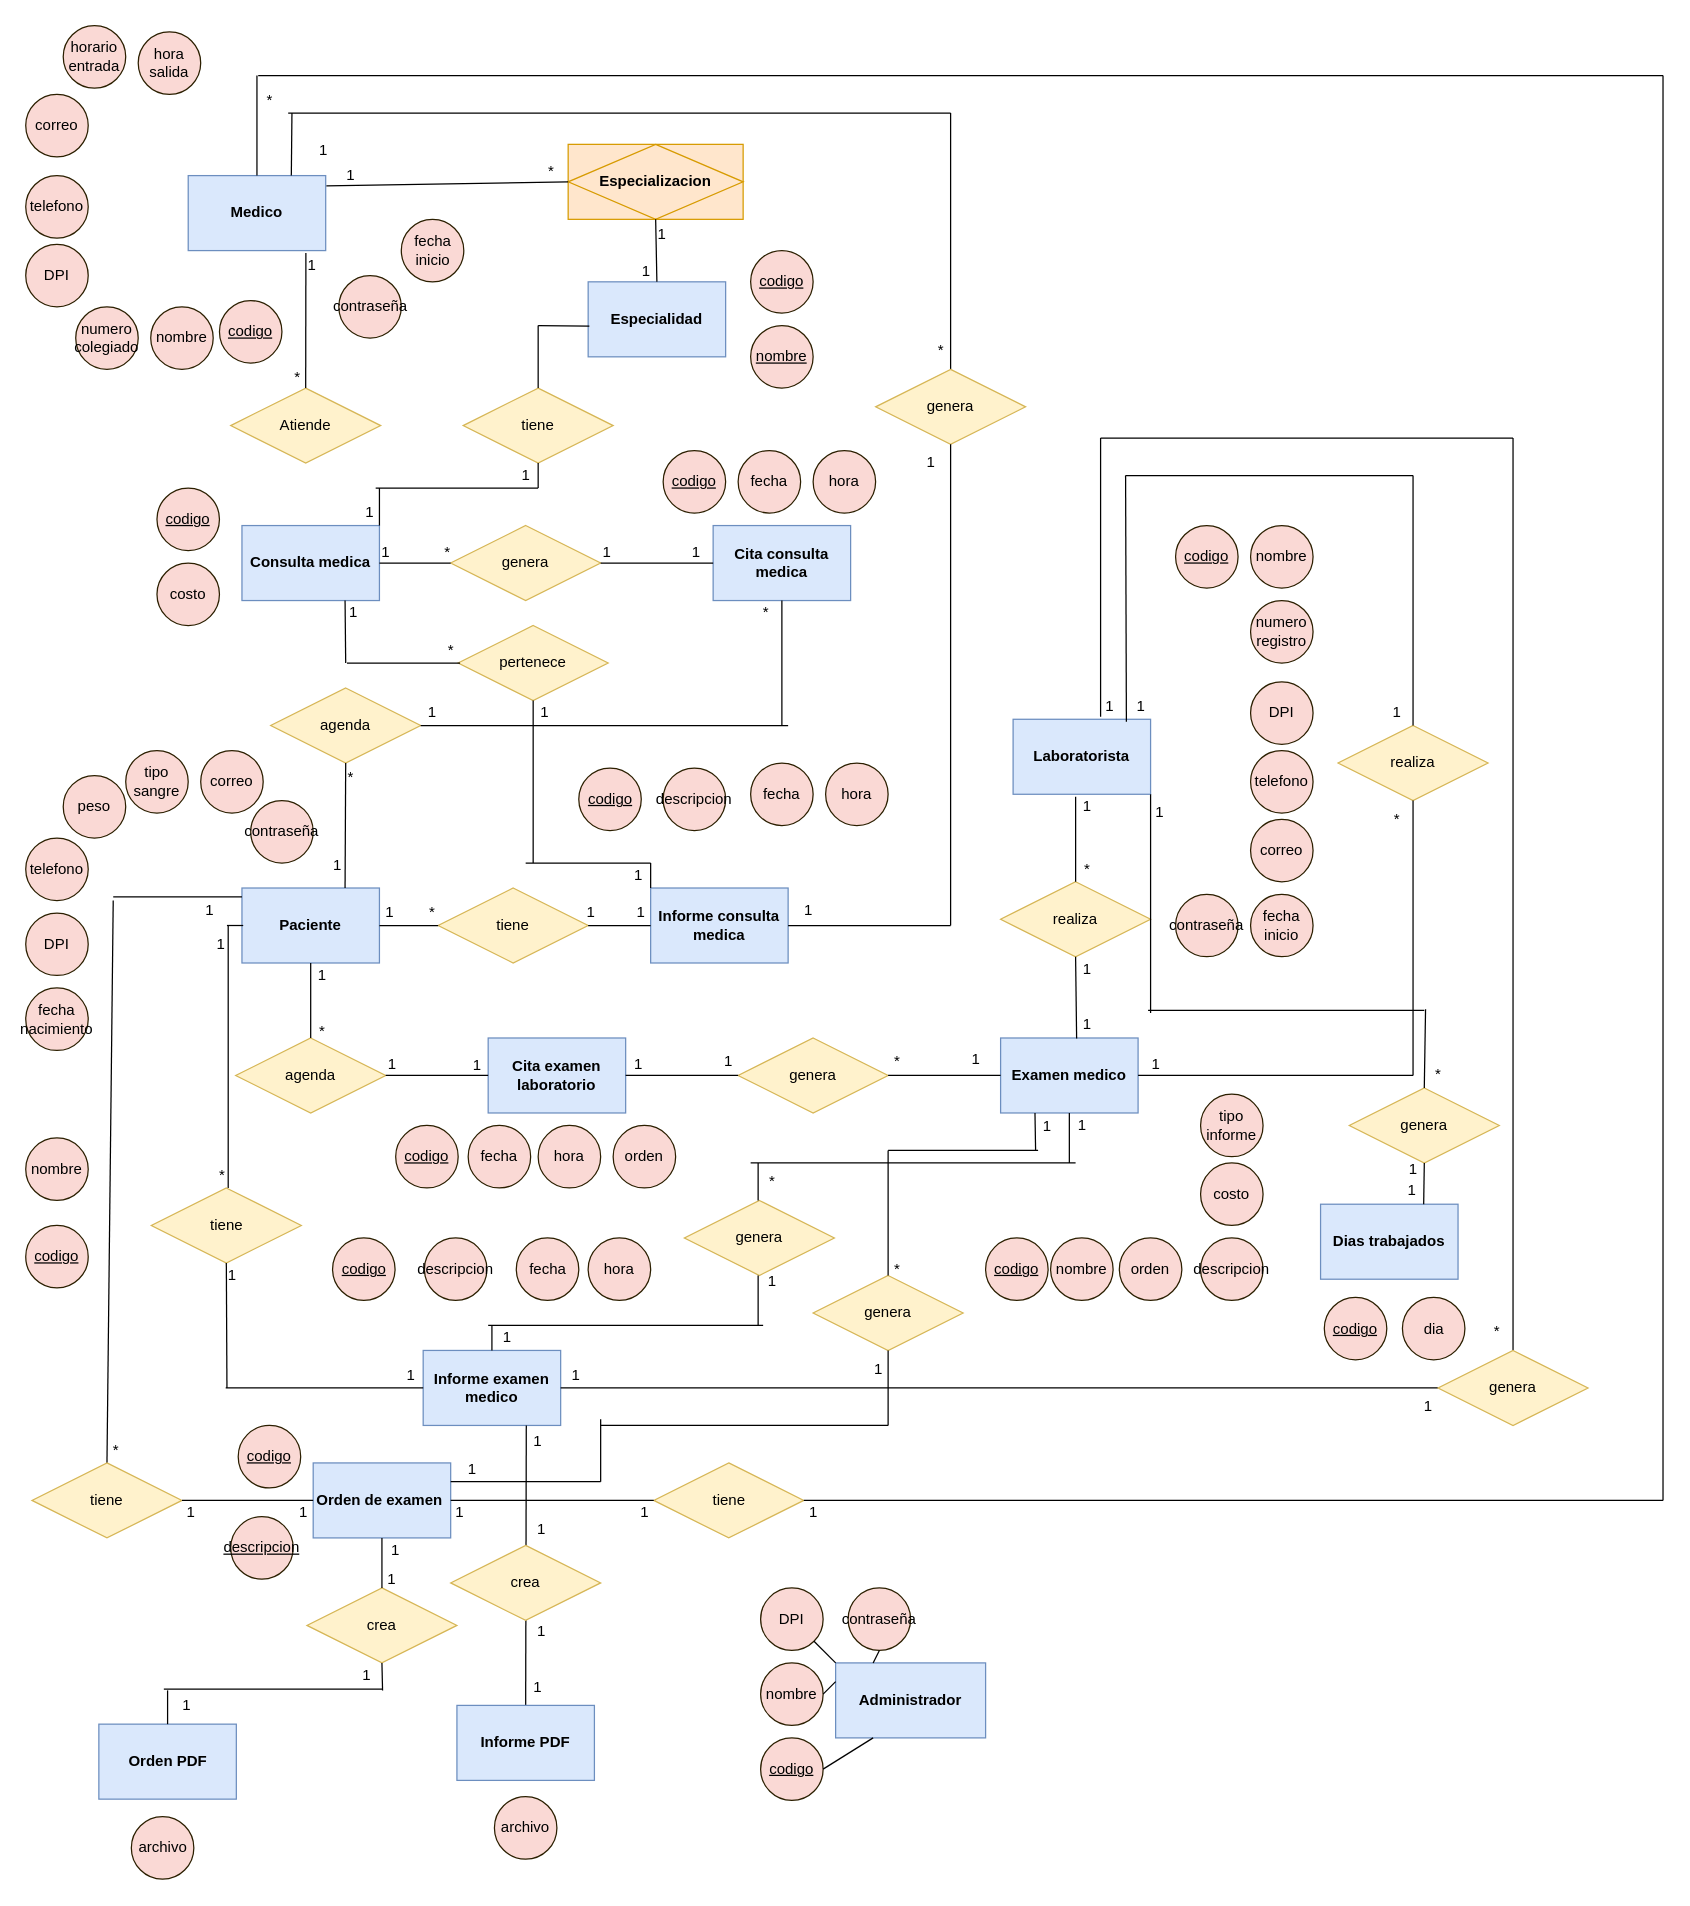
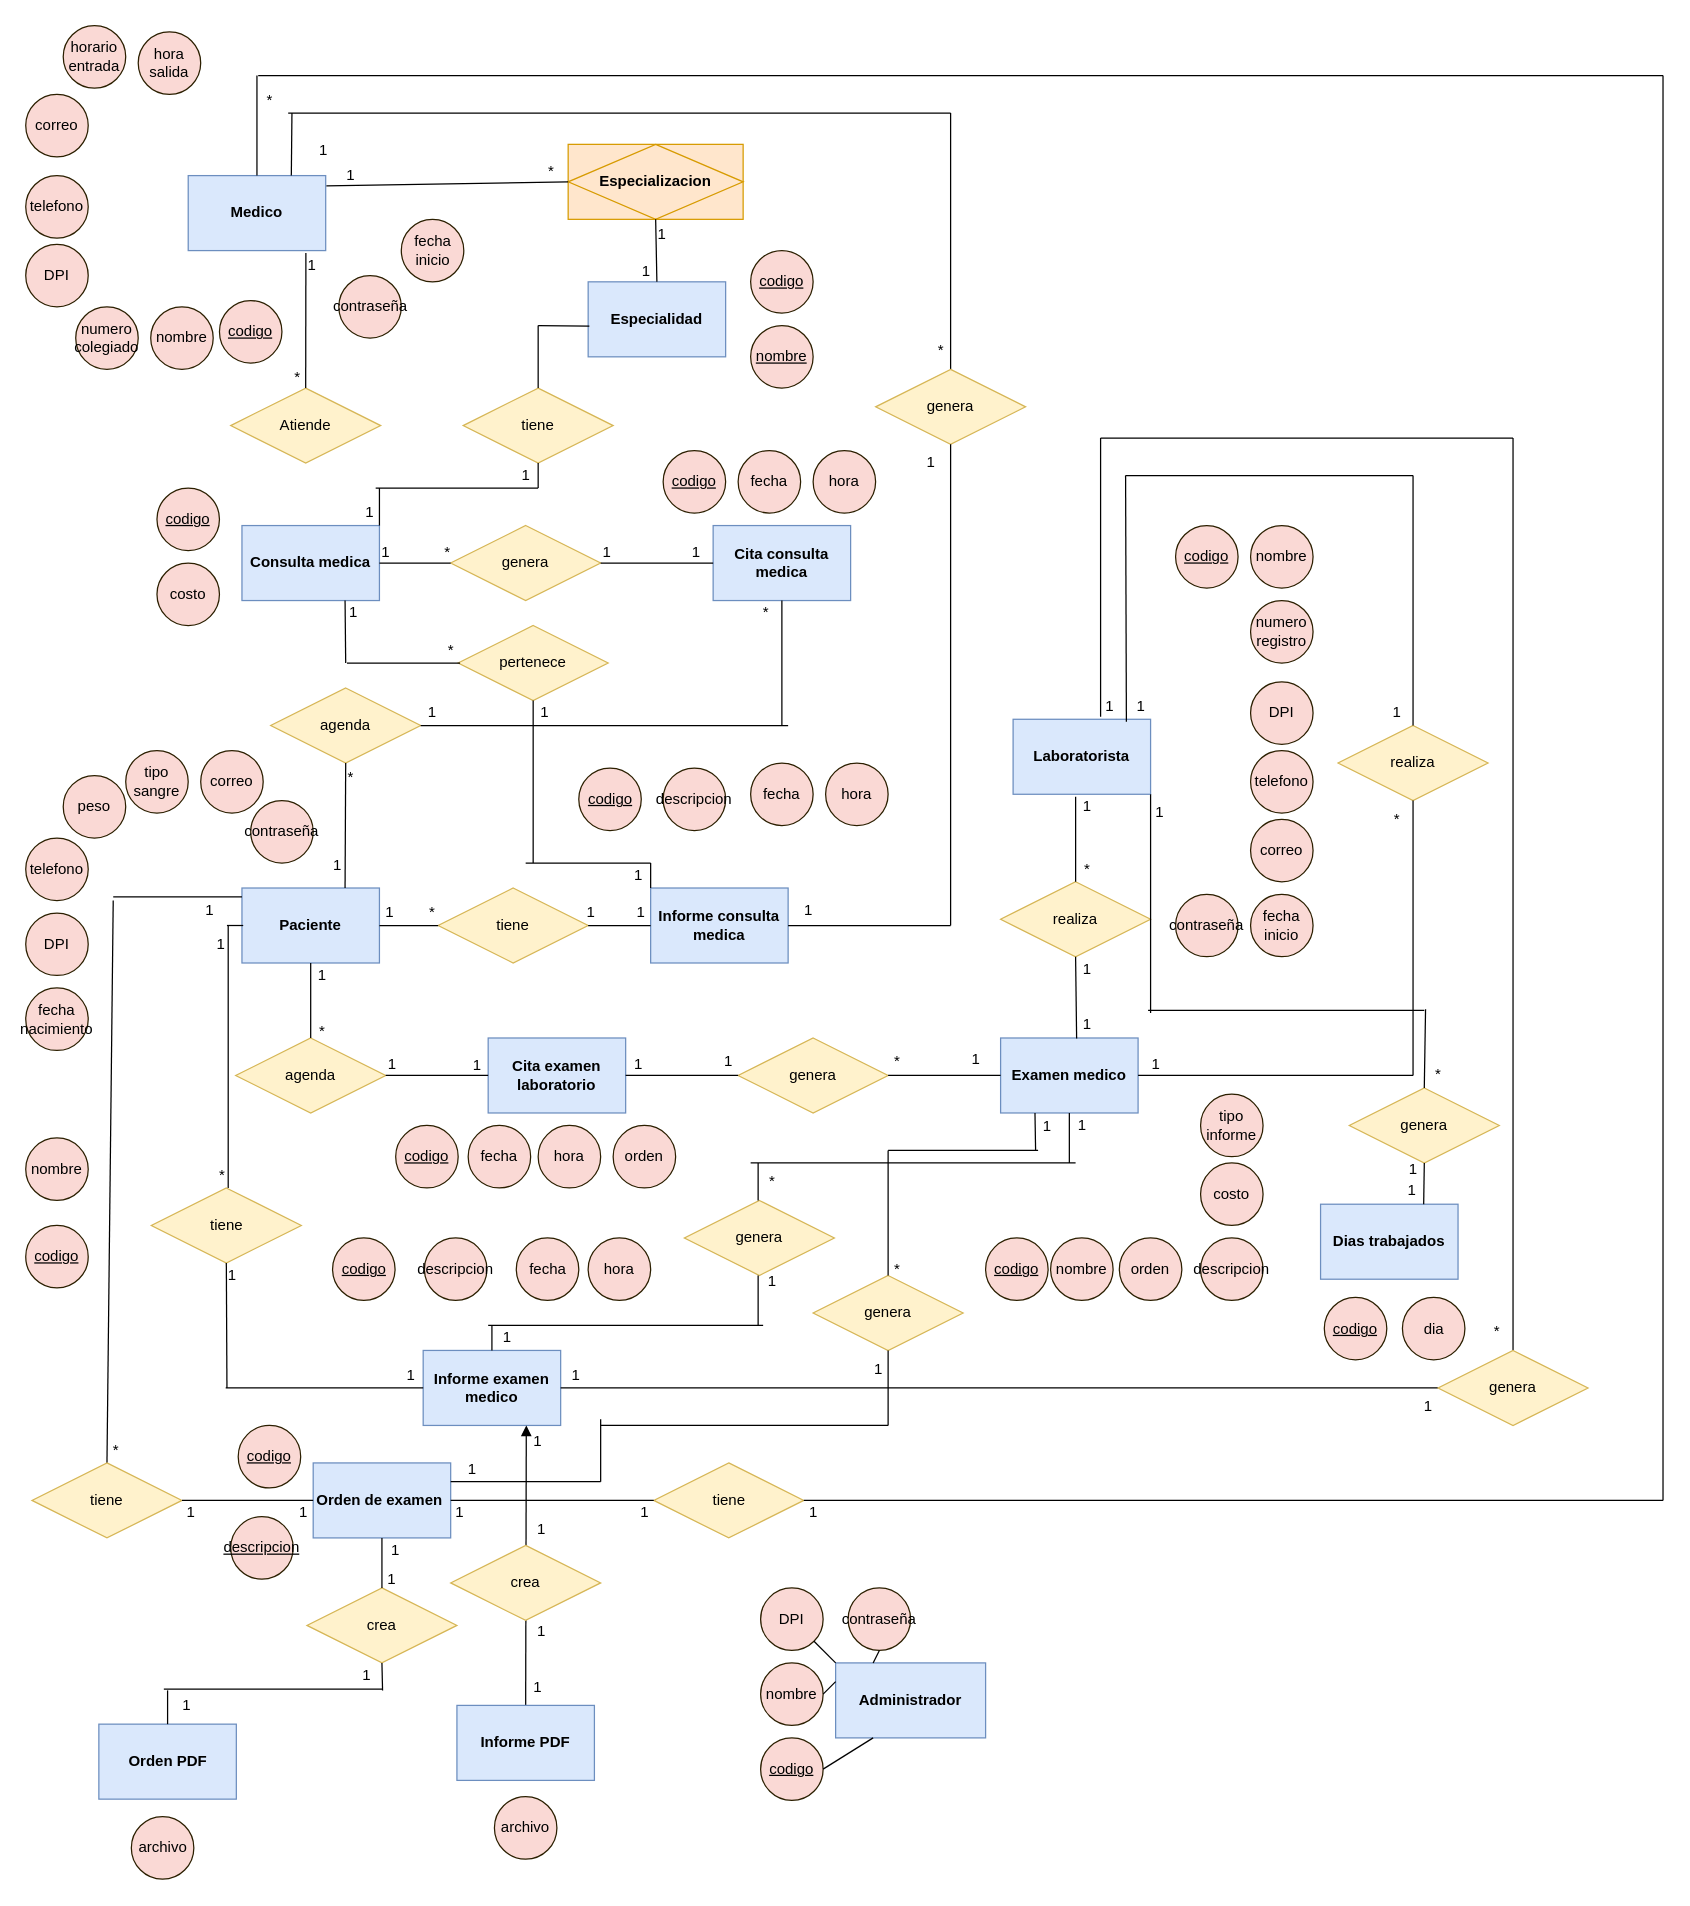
(526, 1432) -> (526, 1437)
